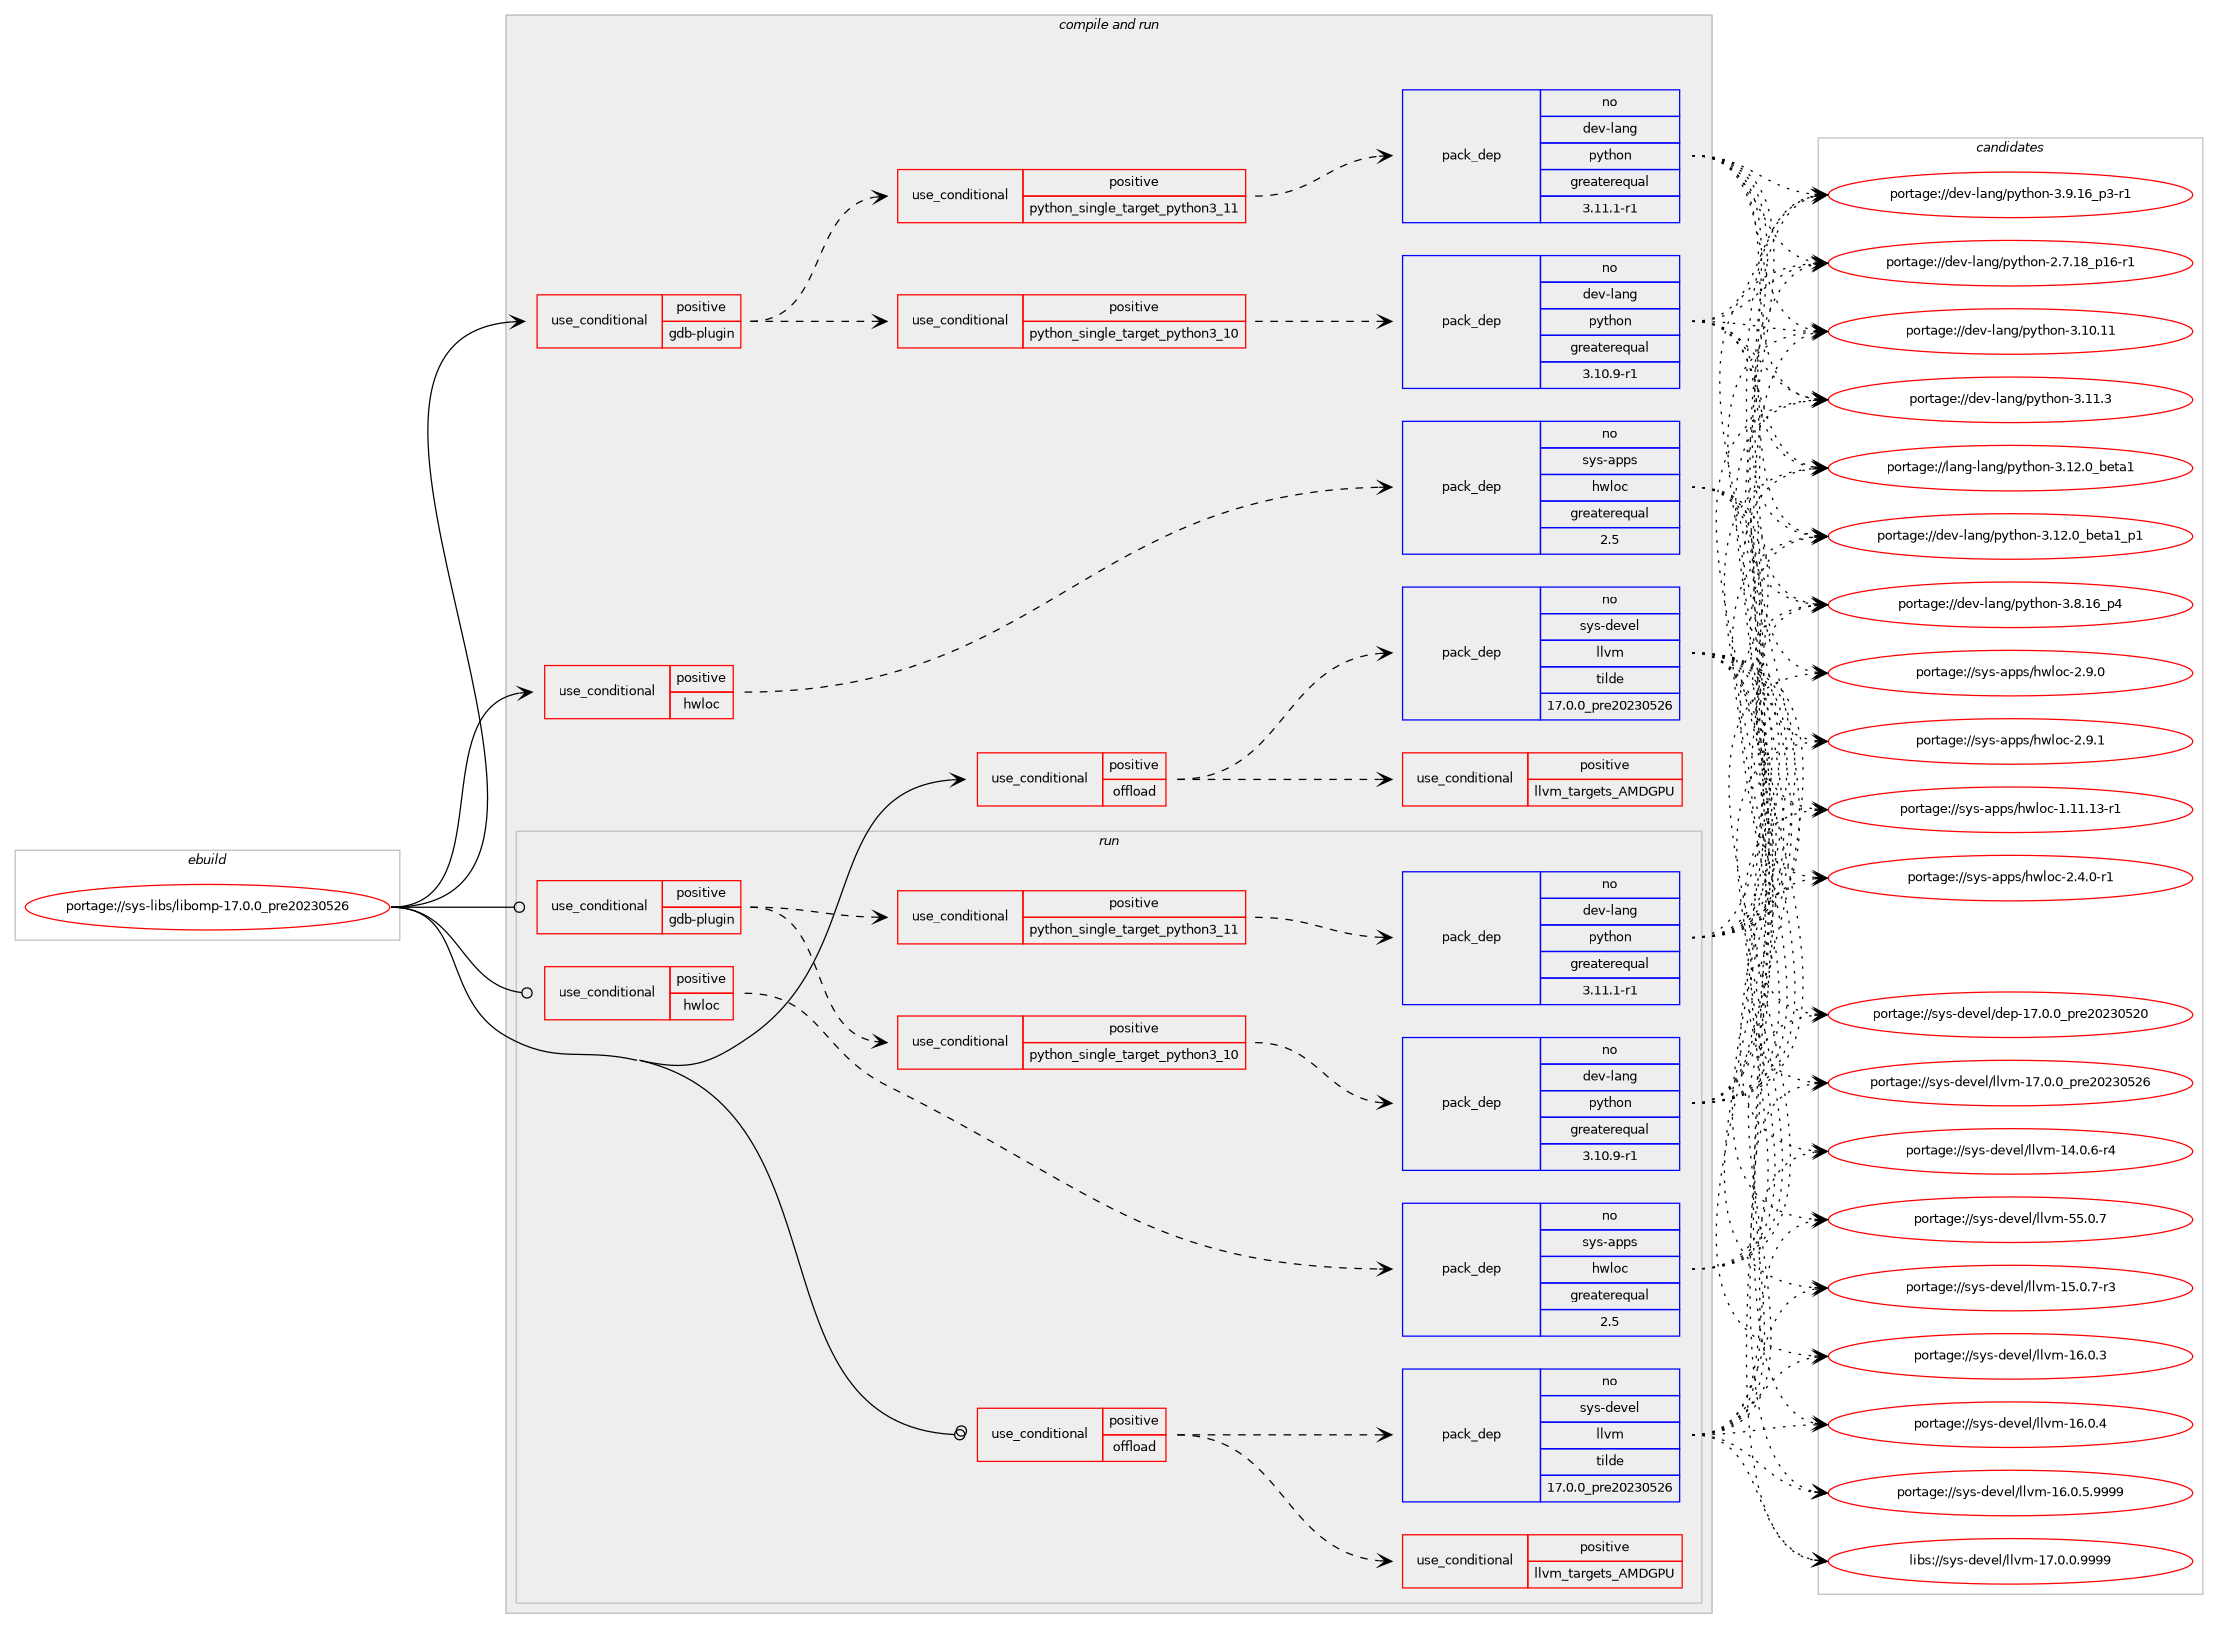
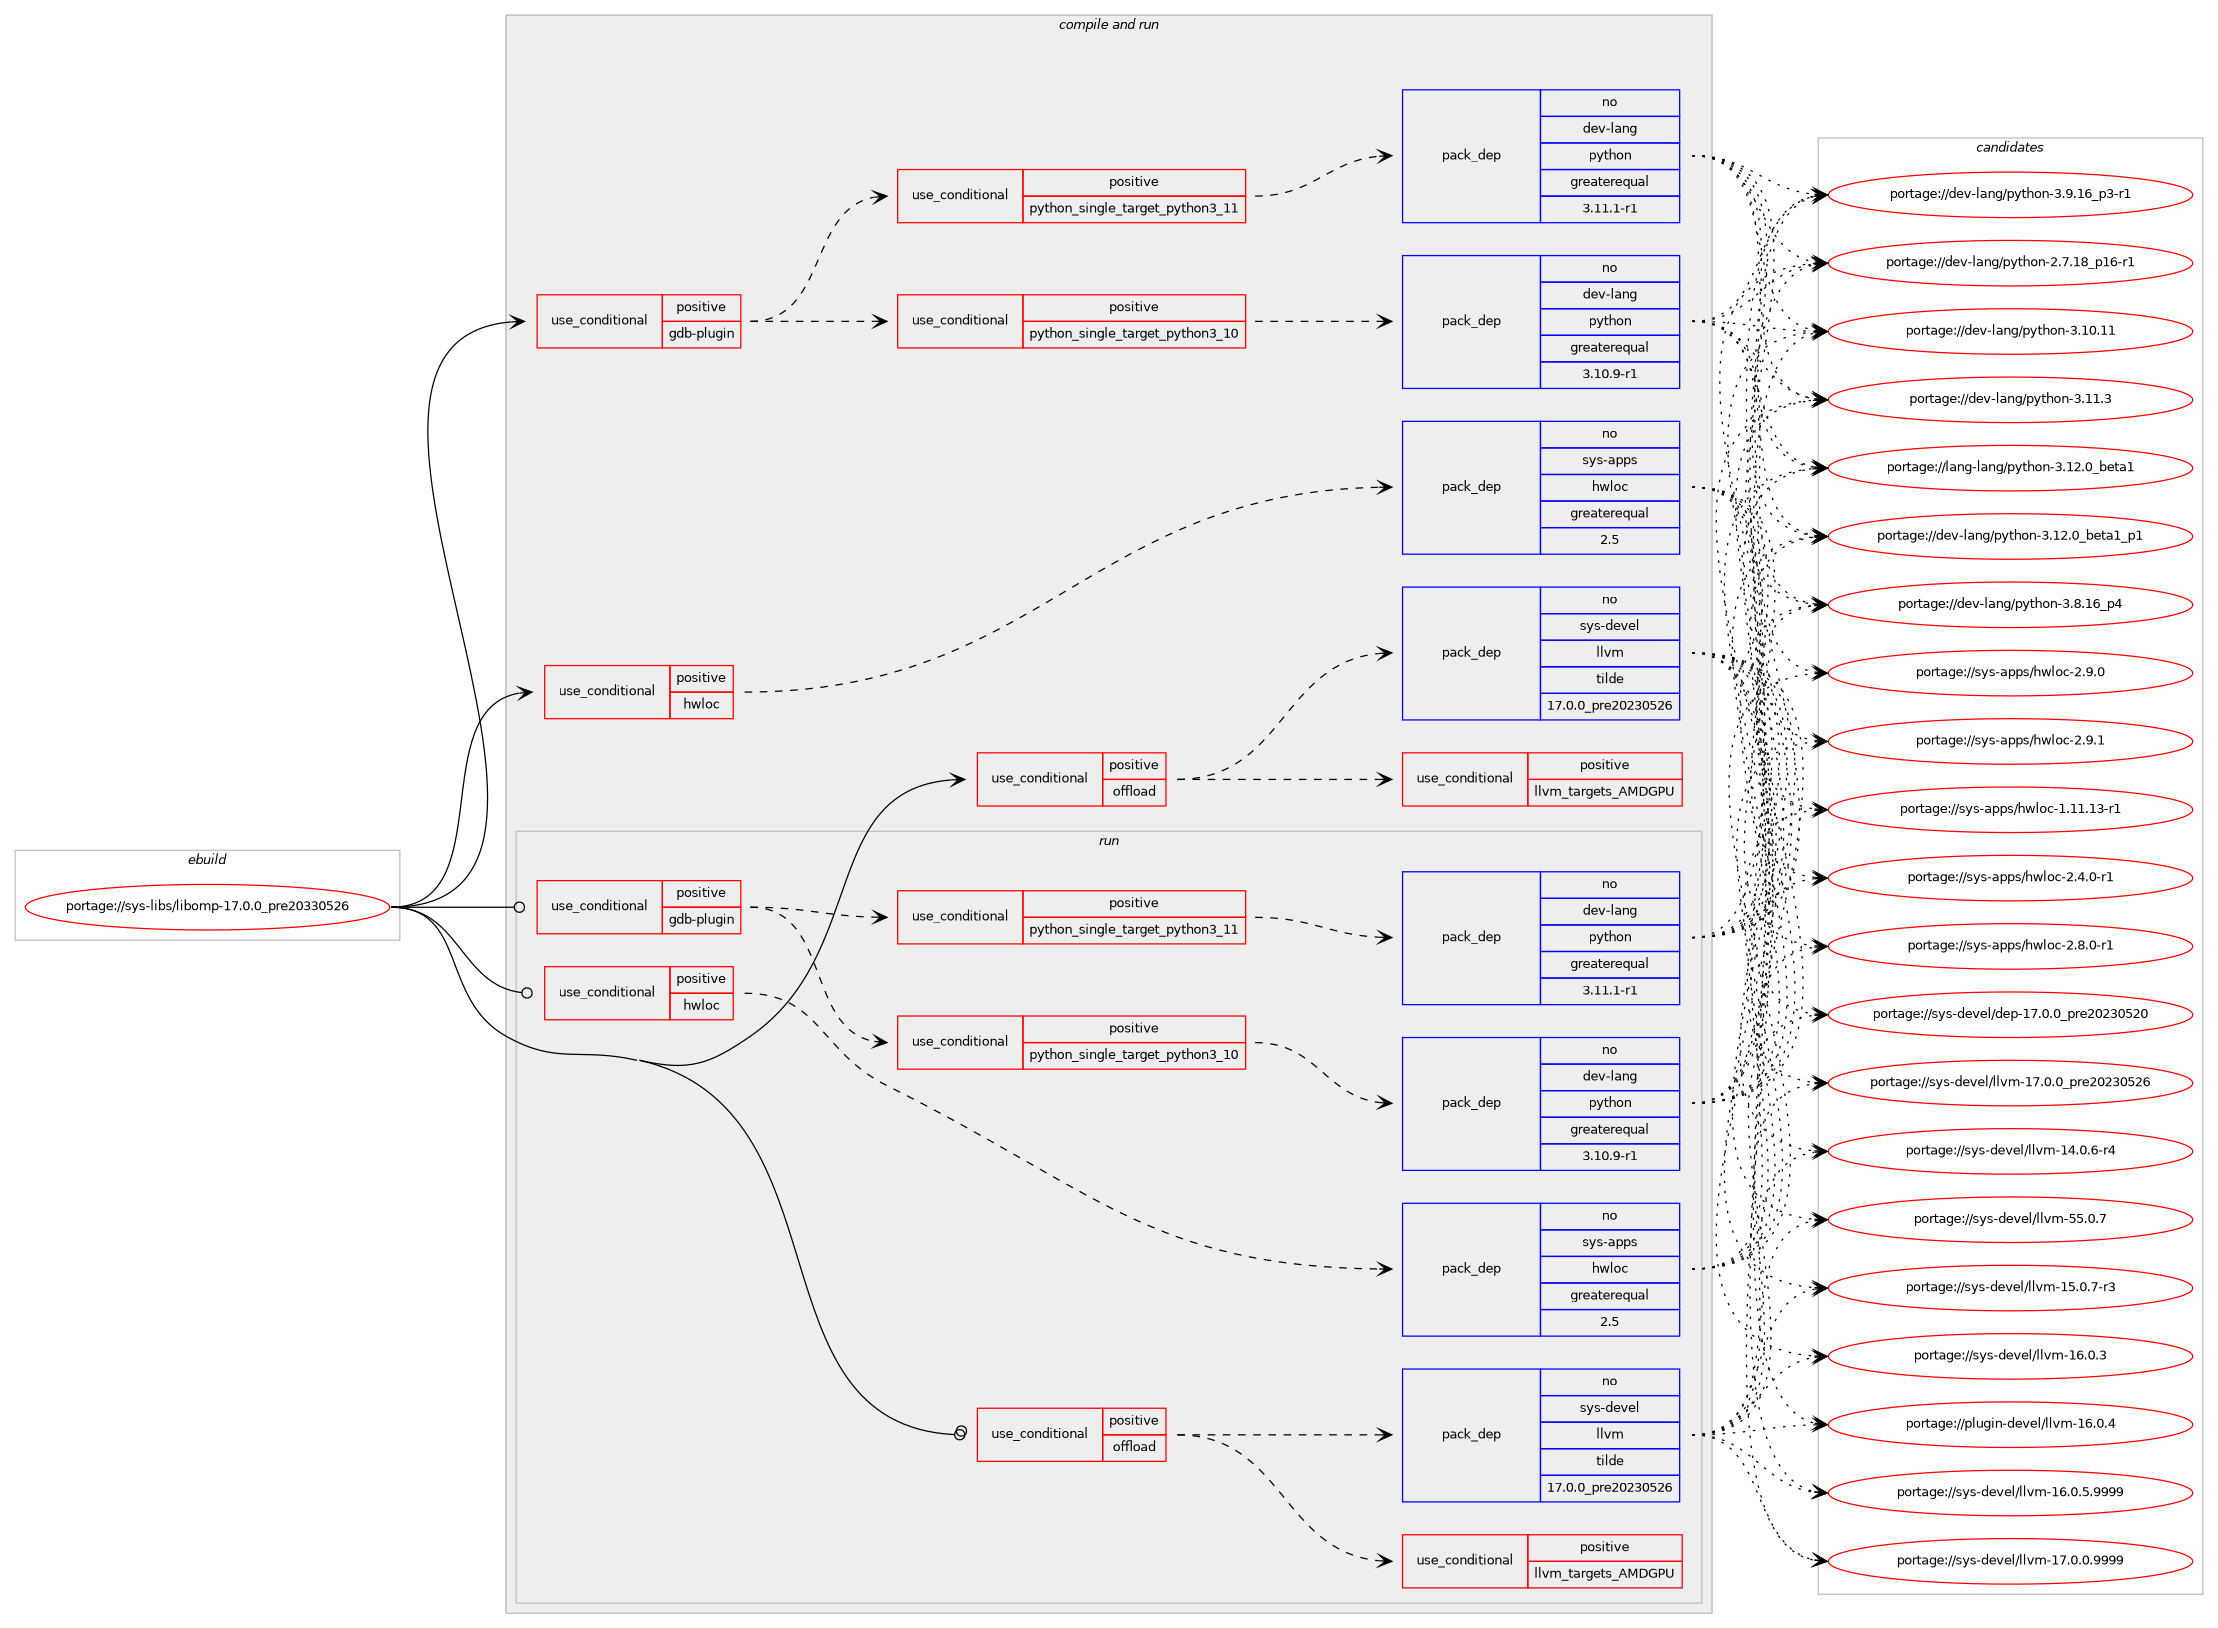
(208, 907) -> (208, 907)
none -> (2011, 946)
(2011, 1425) -> (2011, 1425)
(2011, 1561) -> (2011, 1561)
